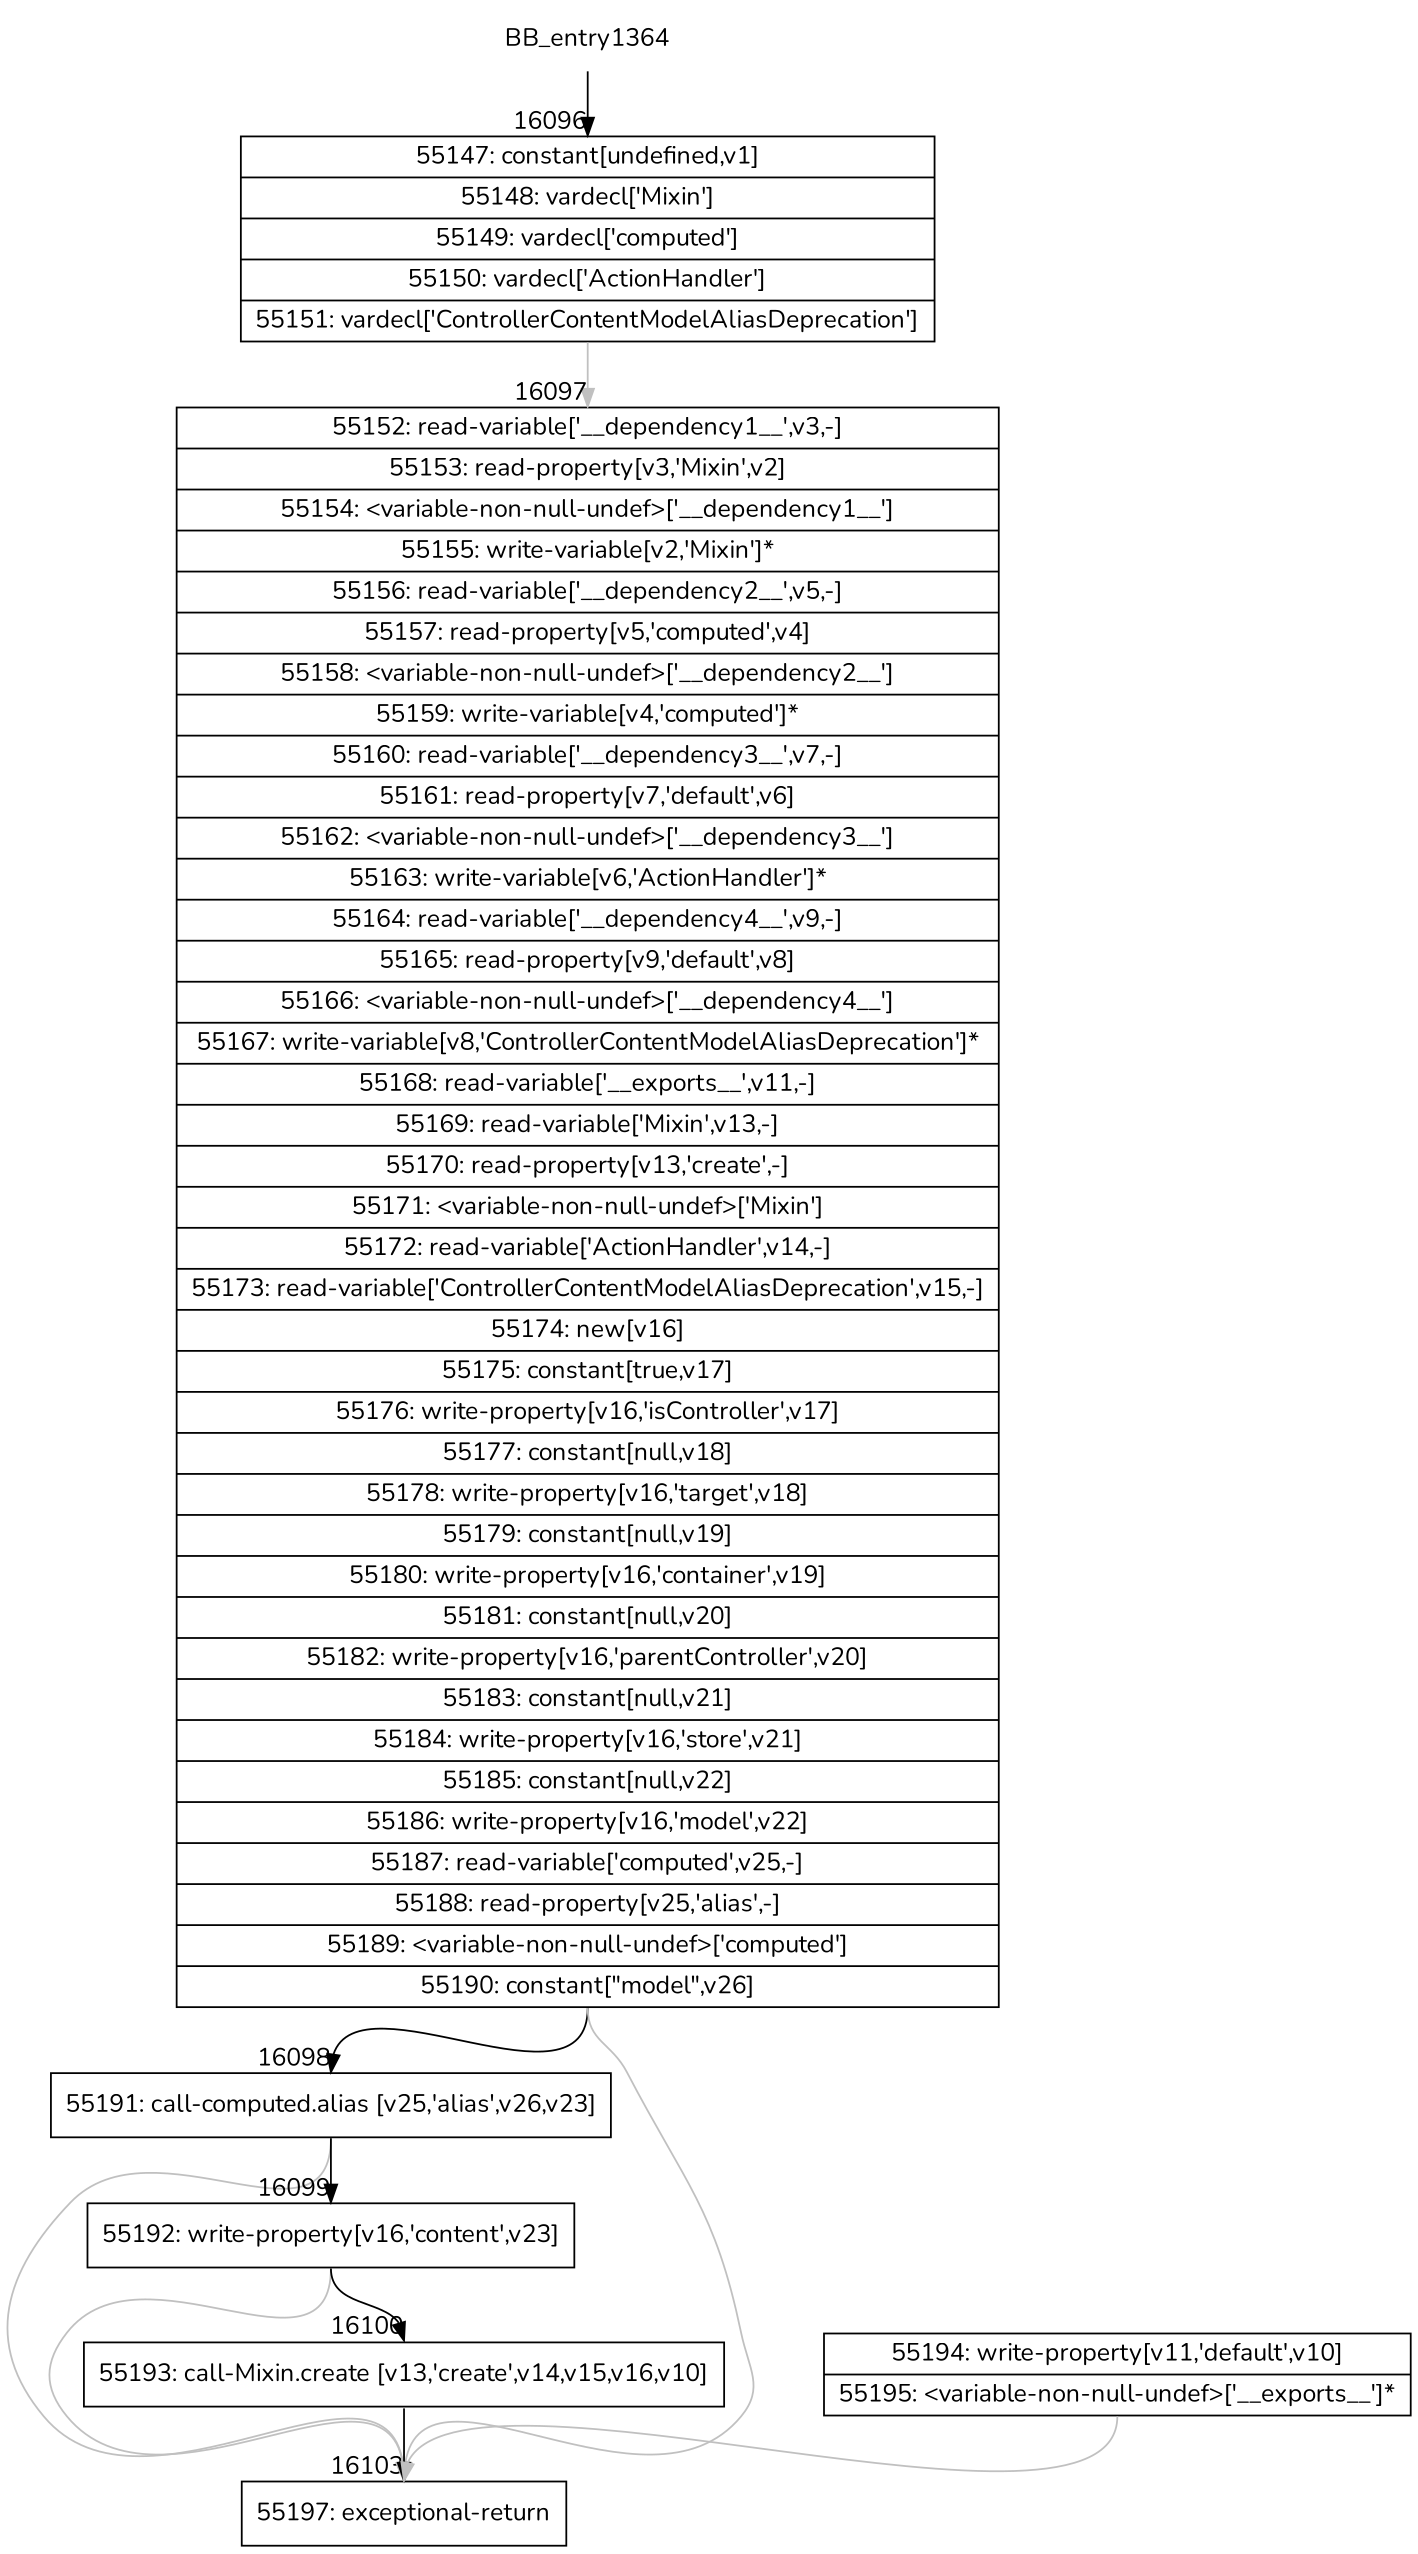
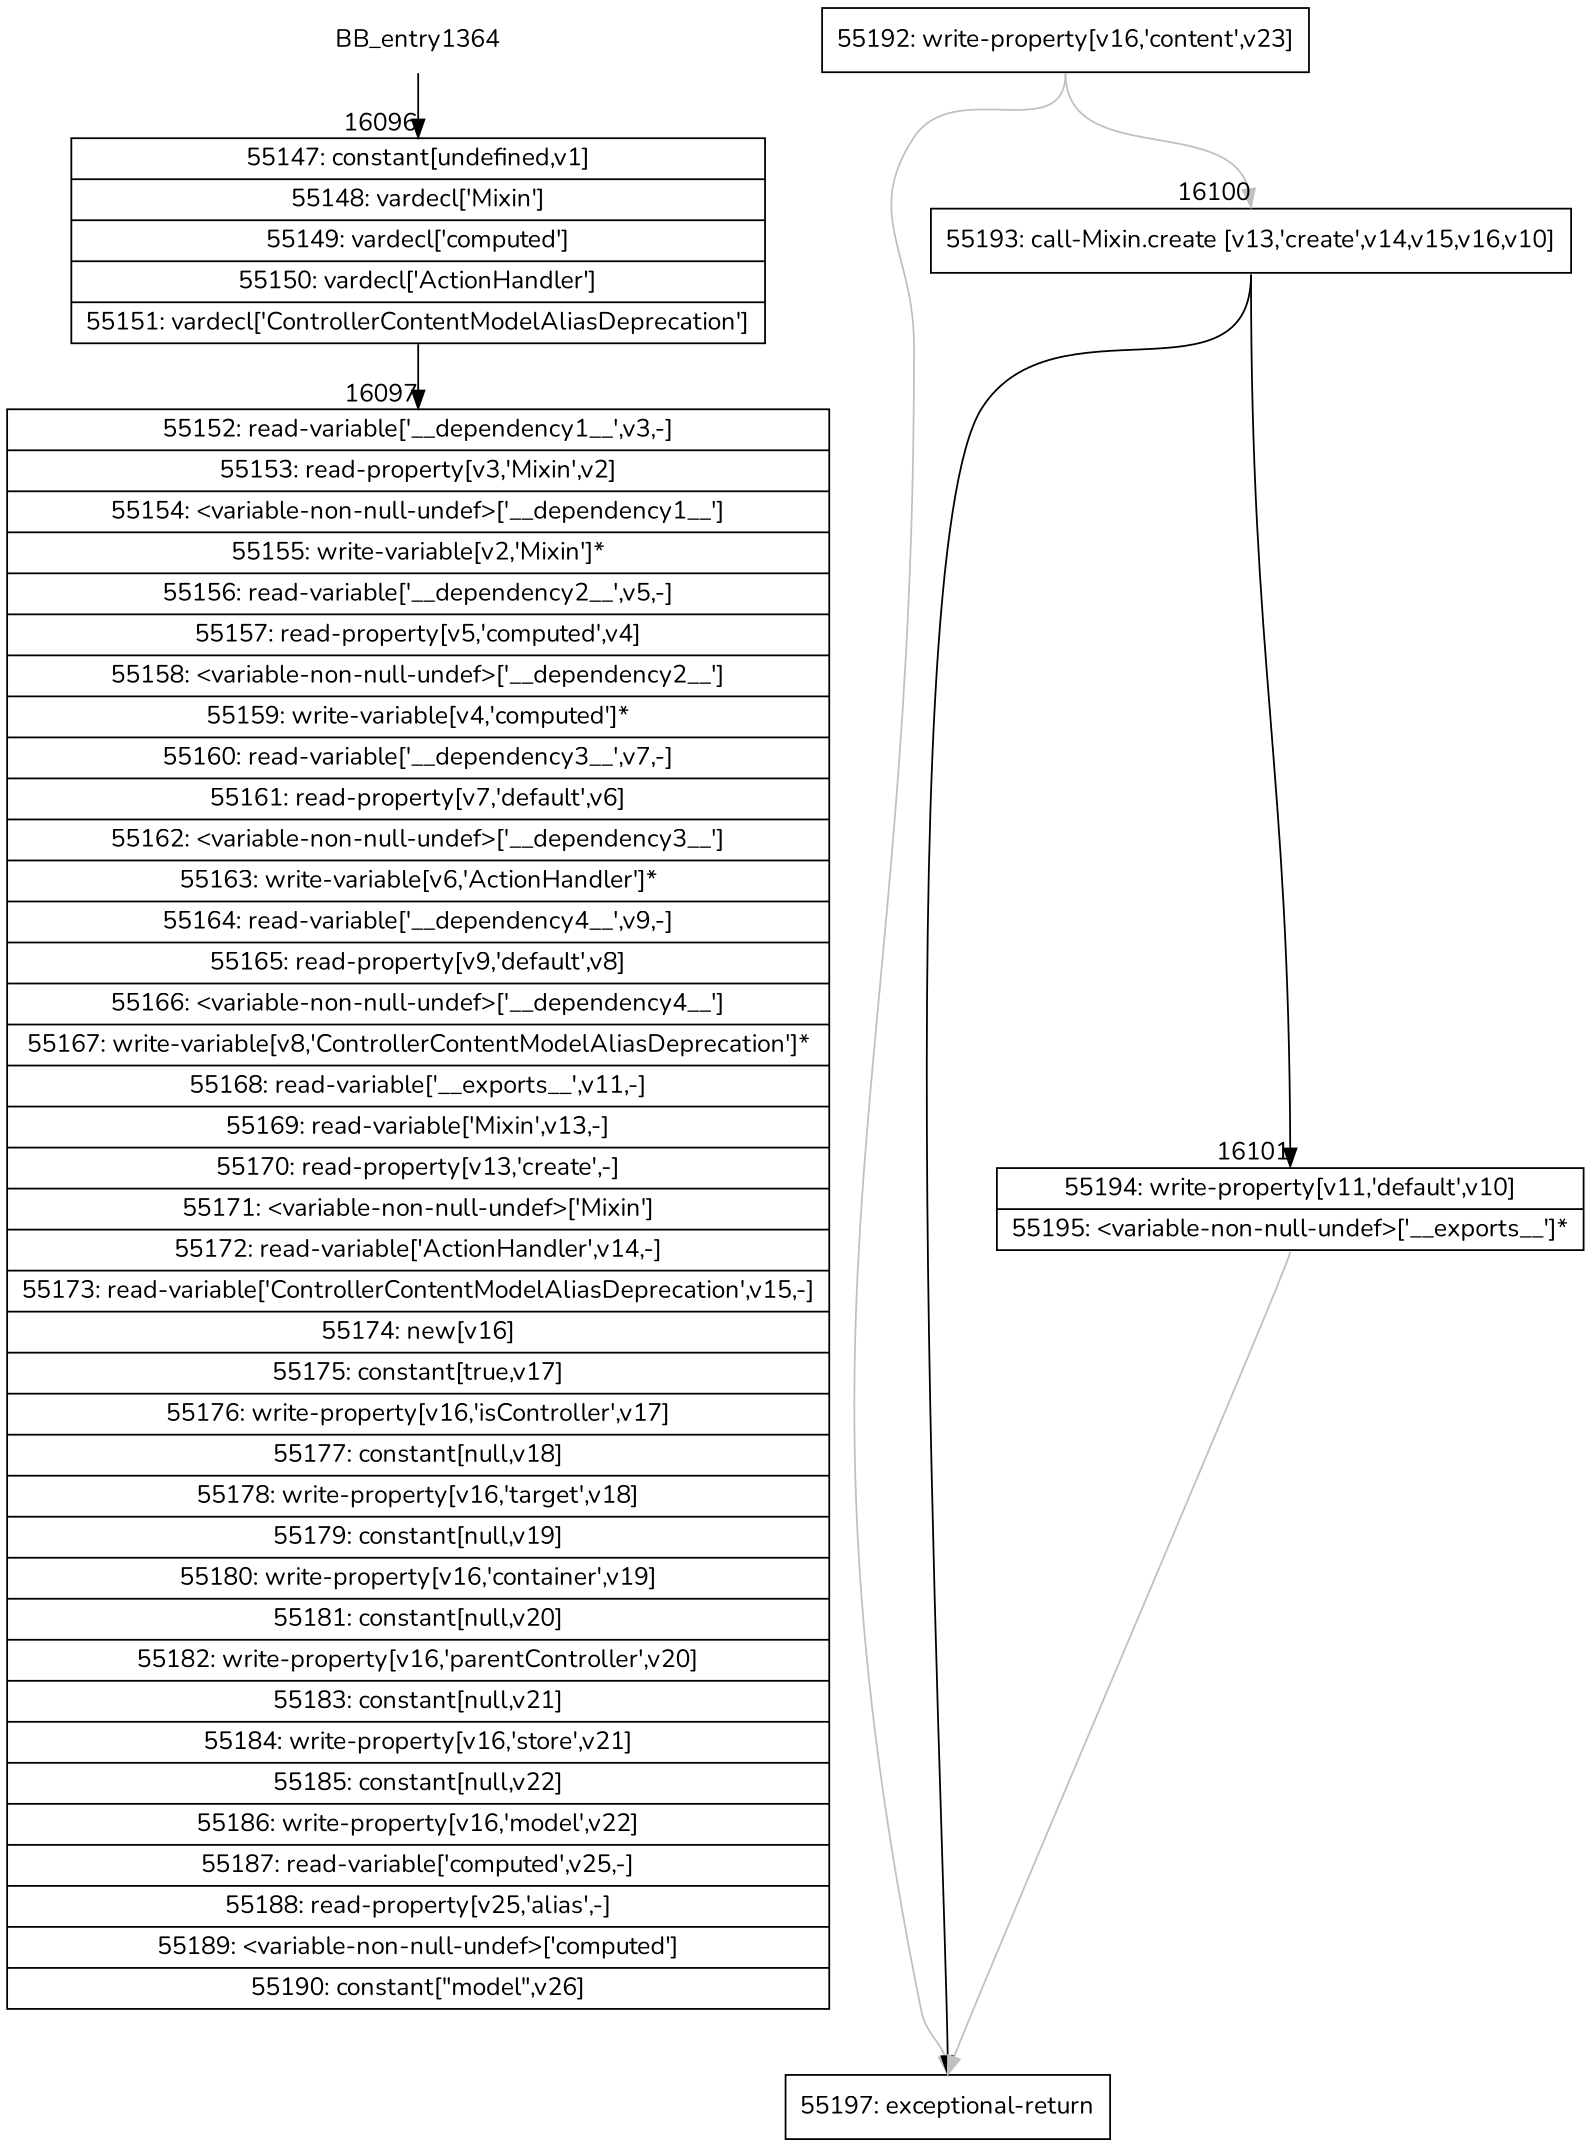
(588, 365) -> (418, 367)
none -> (1270, 711)
(331, 2105) -> none
(359, 2301) -> (1149, 138)
(753, 2378) -> none
